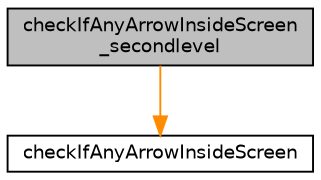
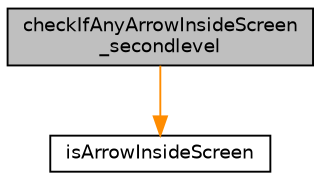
(160, 154) -> (160, 154)
